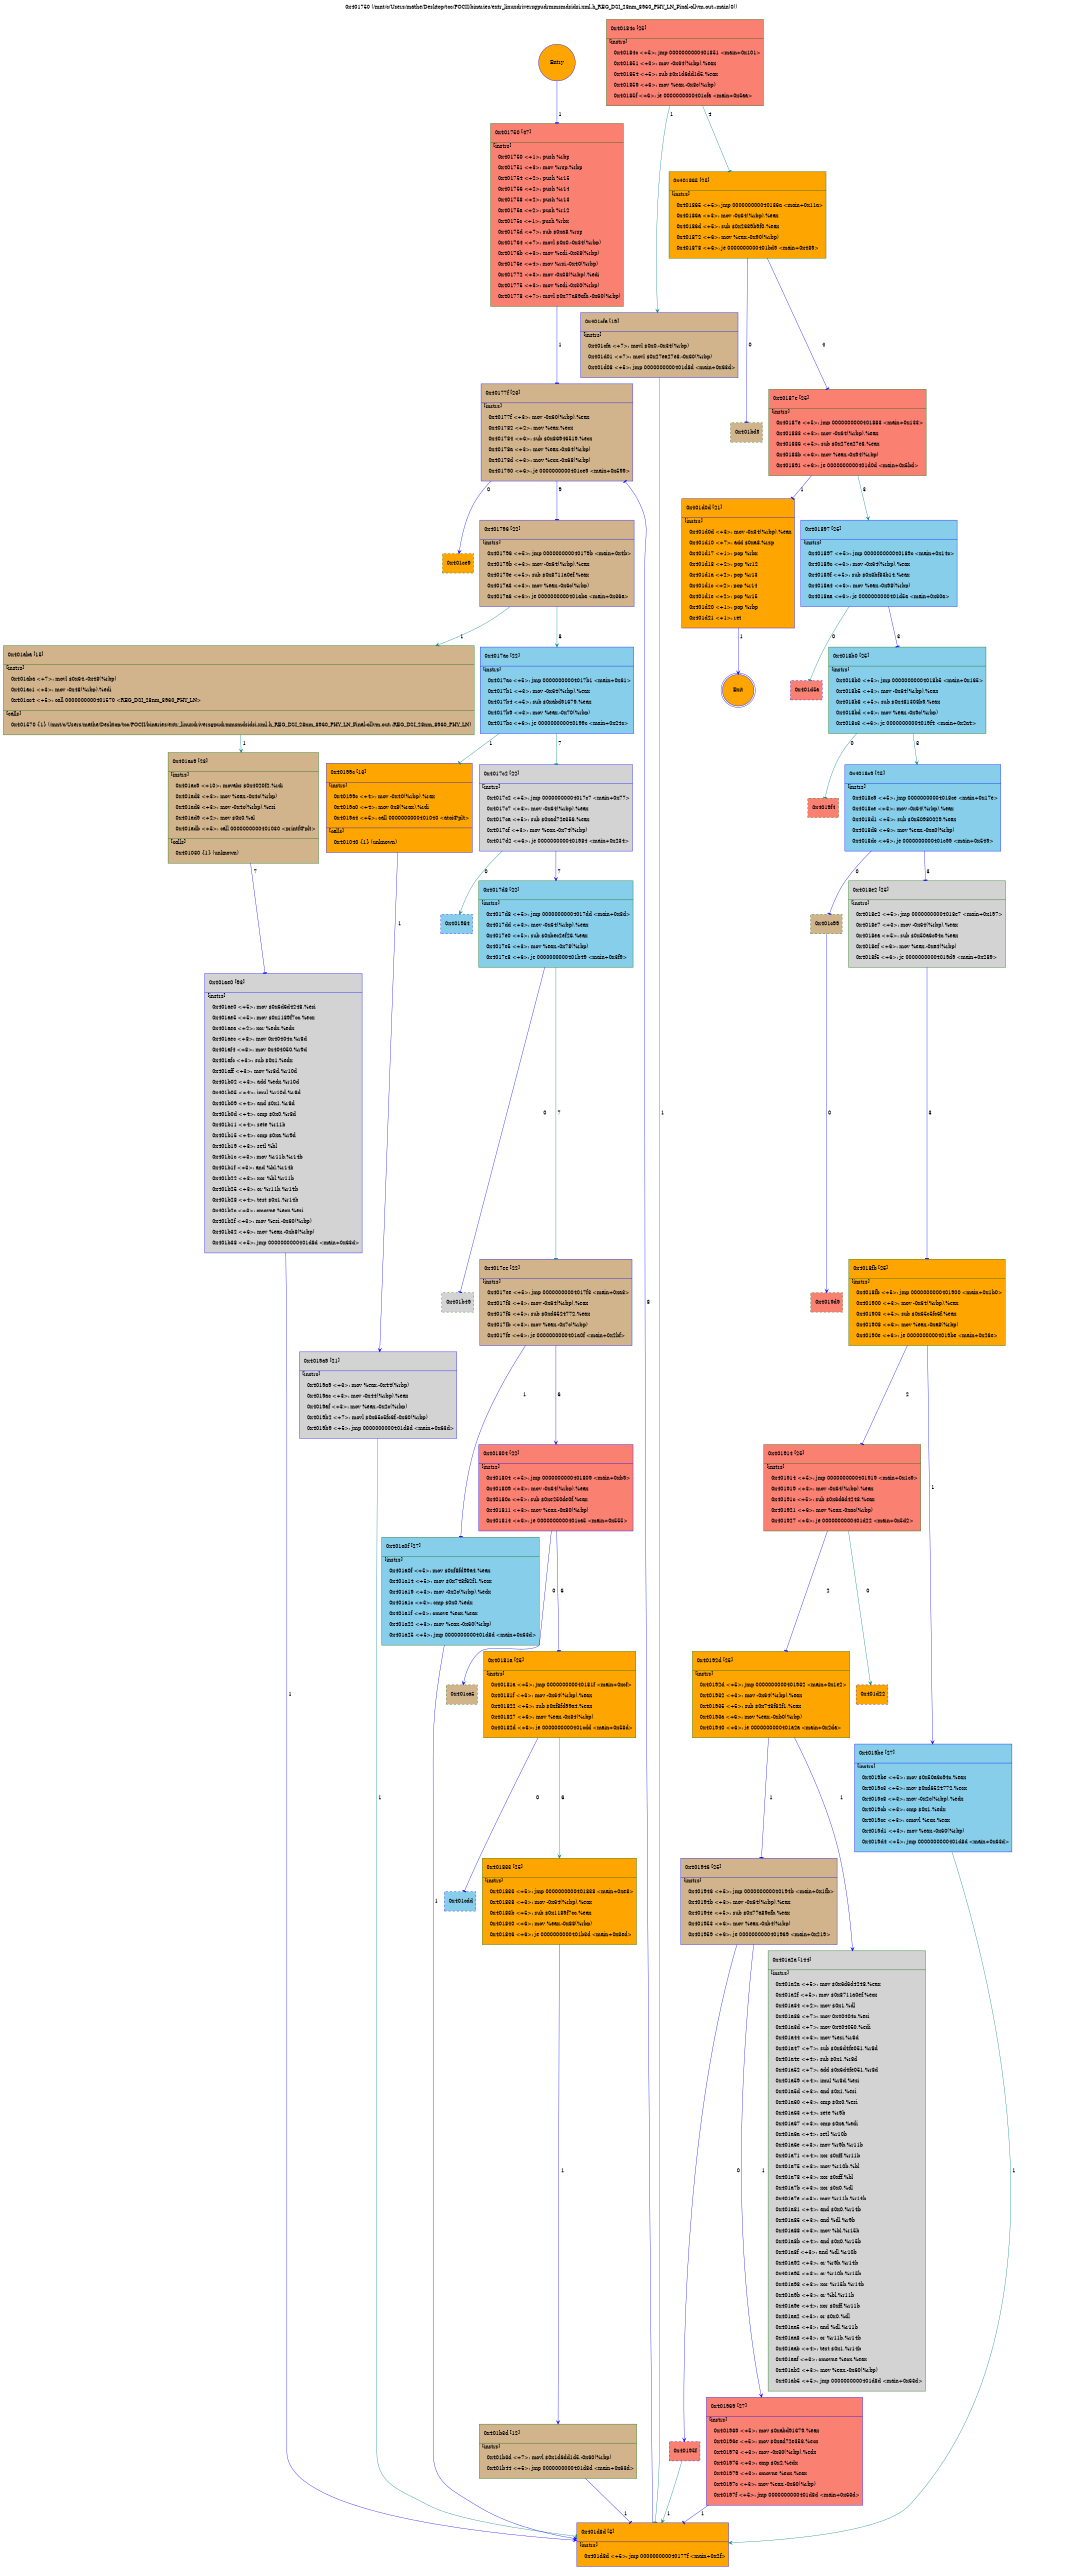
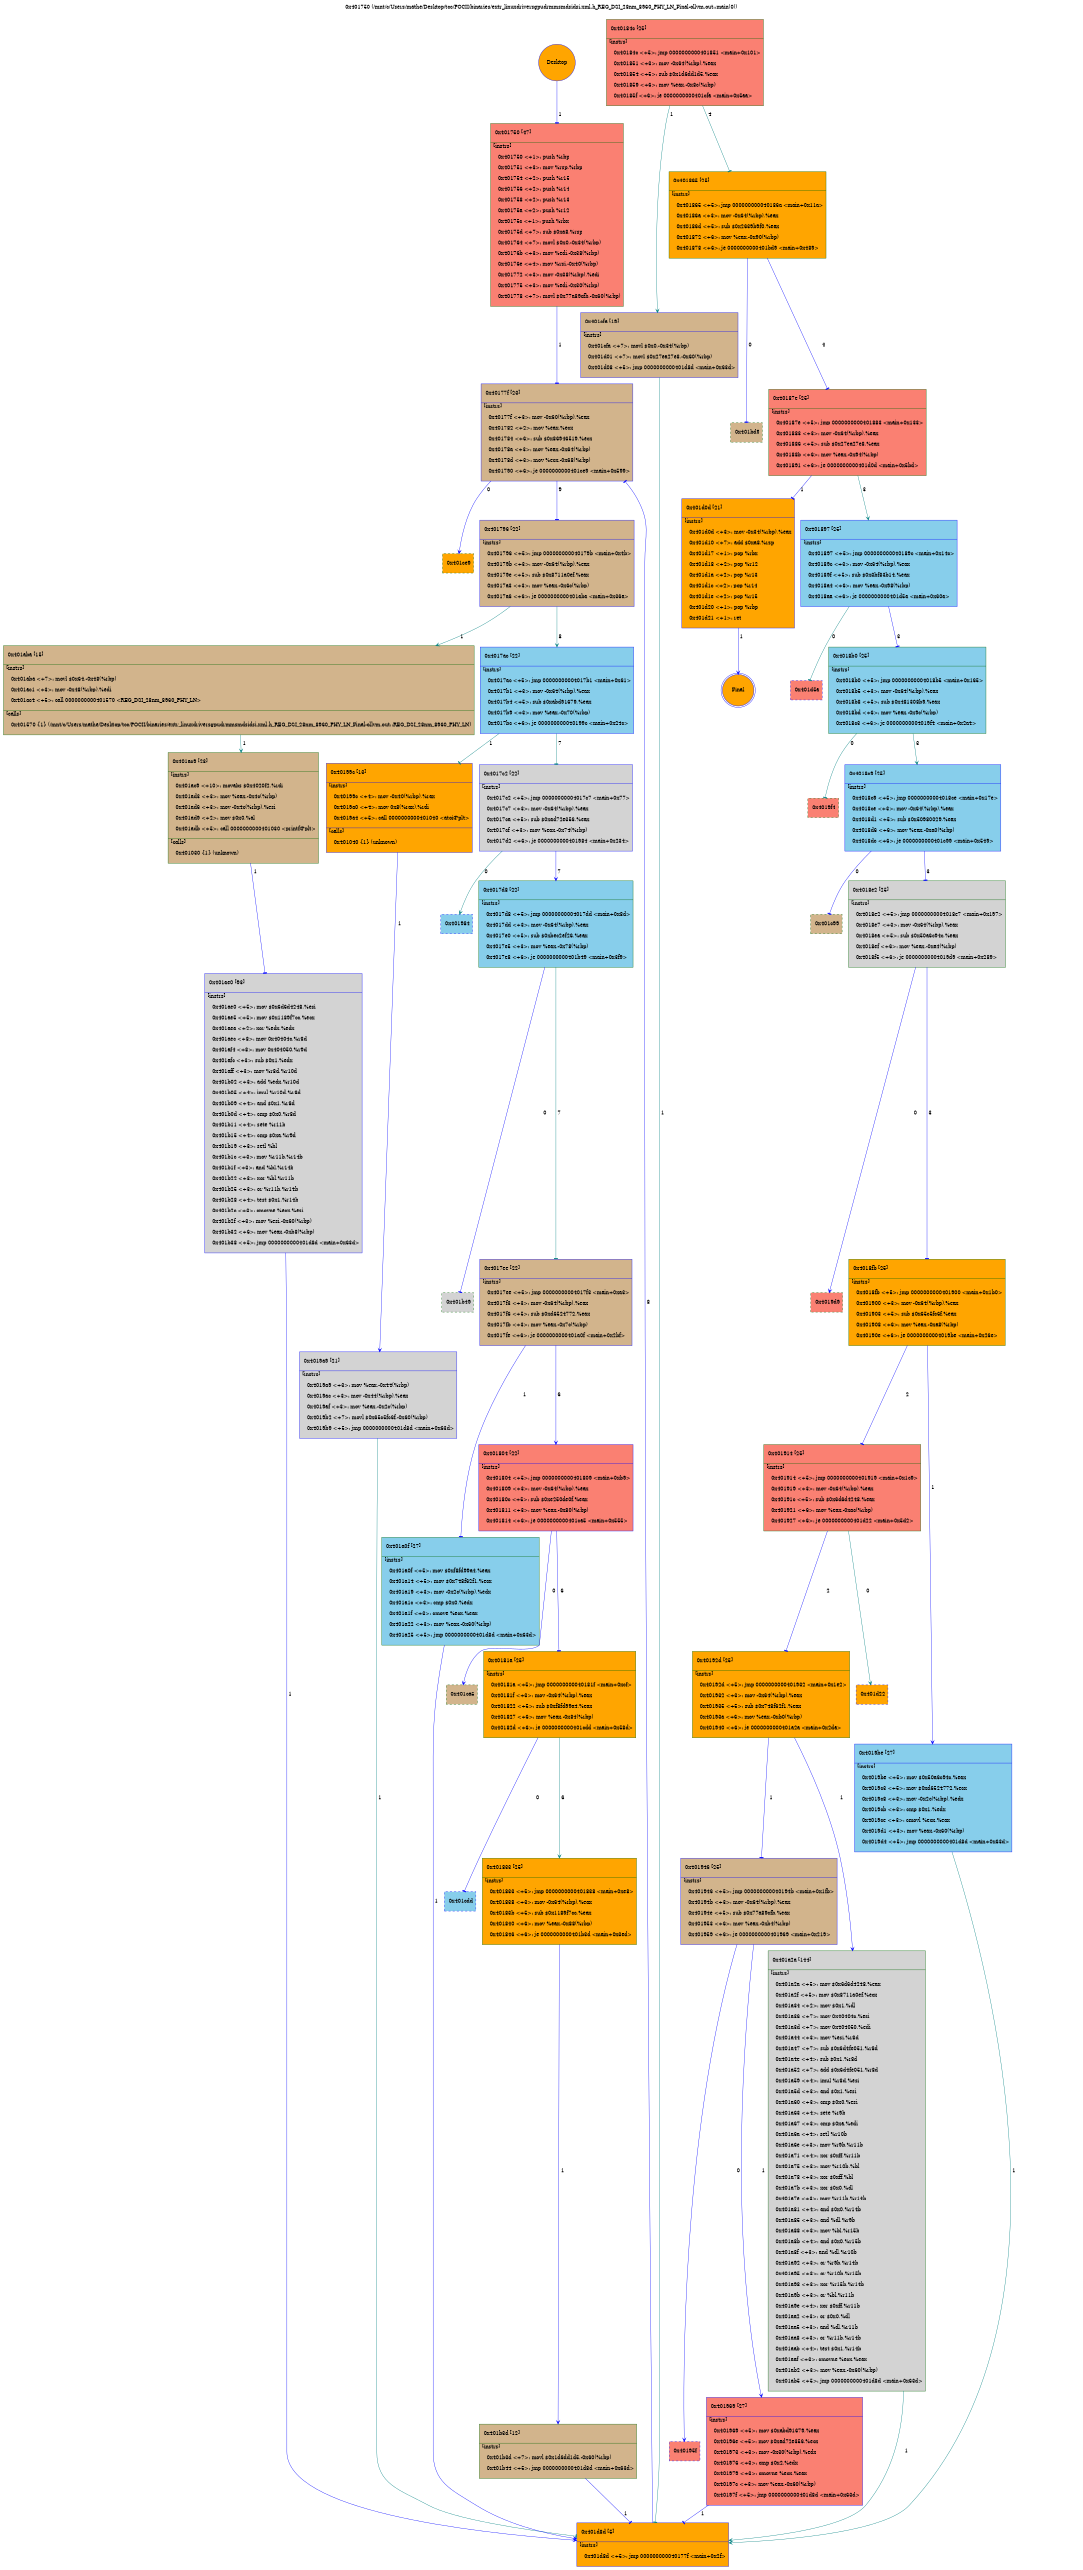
(557, 63) -> (557, 63)
(738, 690) -> (738, 690)
(255, 872) -> (255, 872)
(827, 1111) -> (873, 1128)
(673, 2490) -> (859, 2511)
